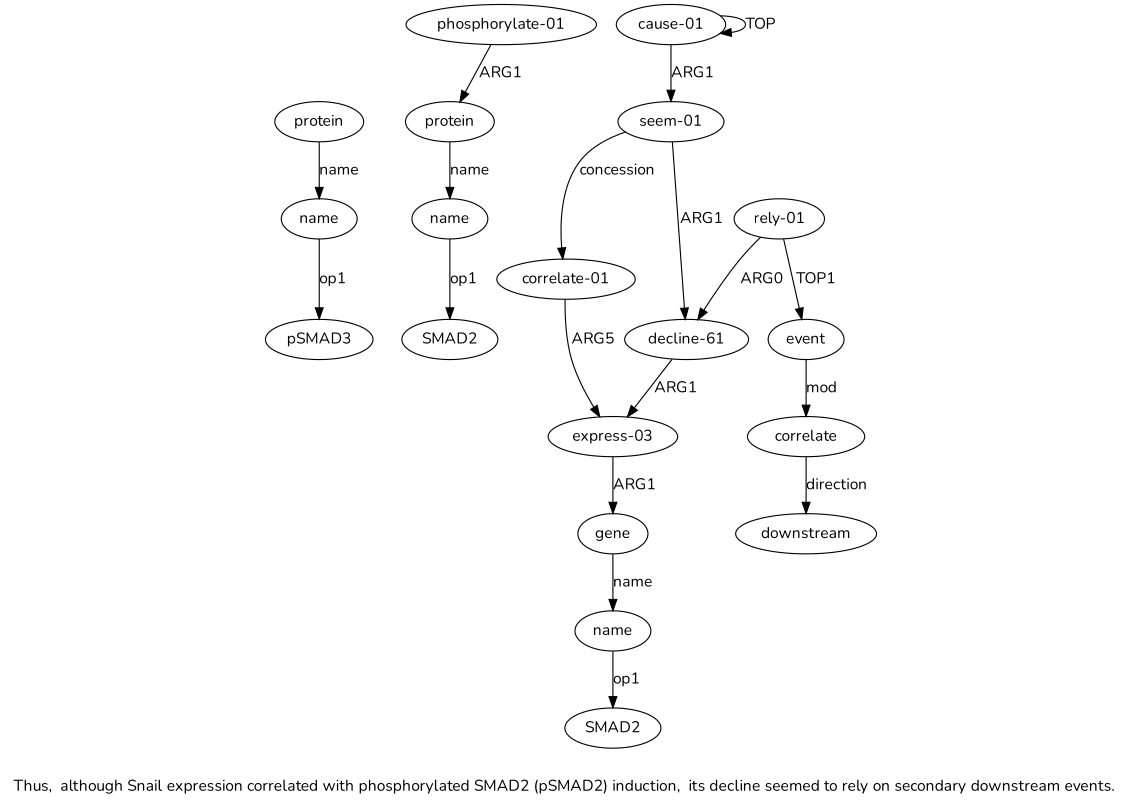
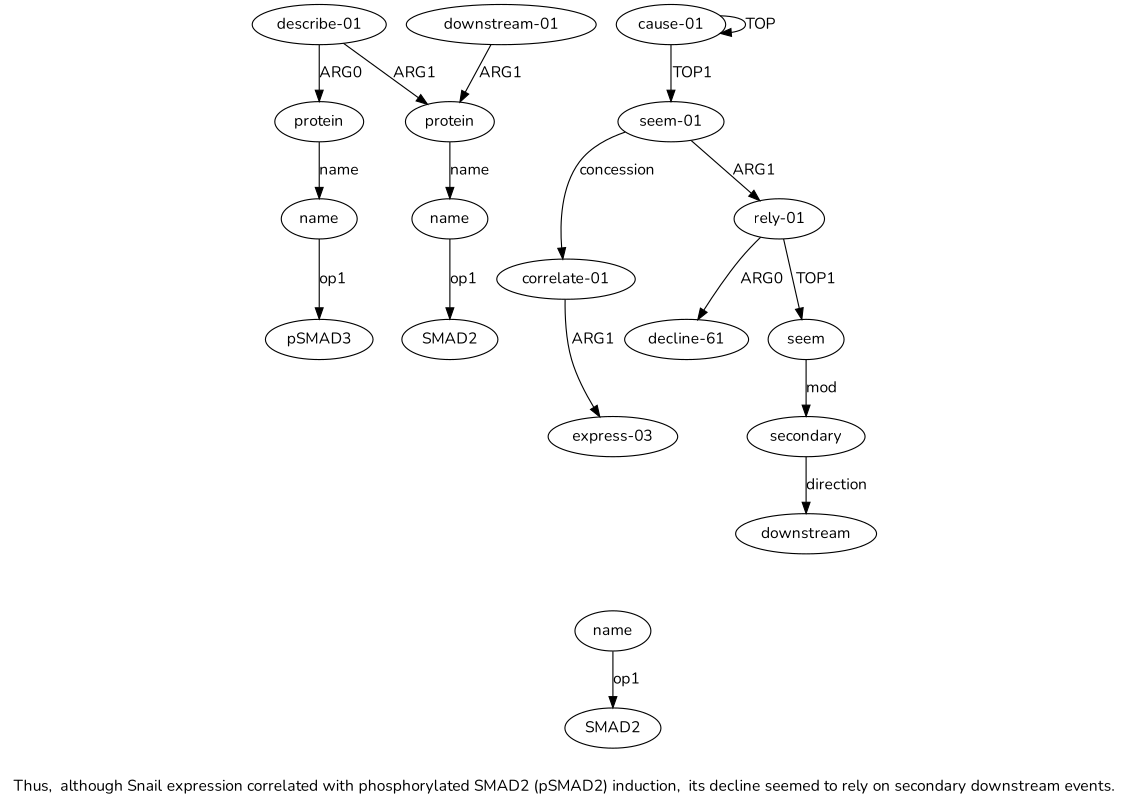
none -> (319, 25)
(501, 25) -> (501, 25)
(693, 73) -> (693, 73)
(678, 225) -> (721, 167)
(593, 339) -> (593, 339)
(806, 339) -> (806, 339)
(653, 383) -> none
(806, 437) -> (806, 437)
(613, 534) -> none
